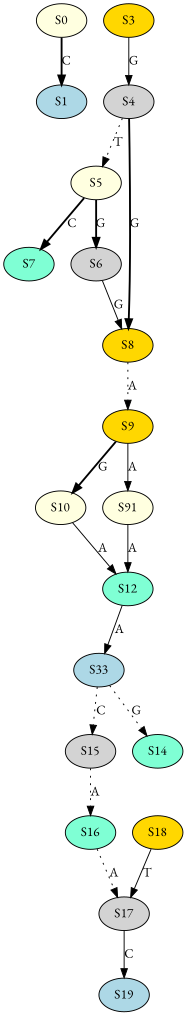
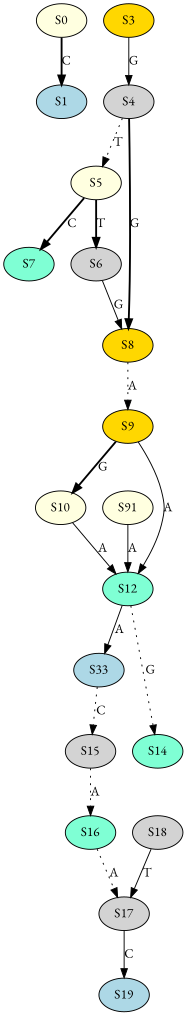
(101, 224) -> (101, 224)
(128, 462) -> (164, 503)
(126, 707) -> (142, 665)
(158, 833) -> (158, 833)
